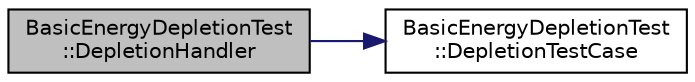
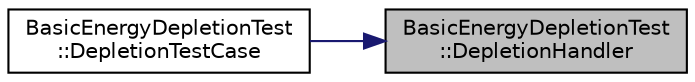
(337, 41) -> (337, 41)
